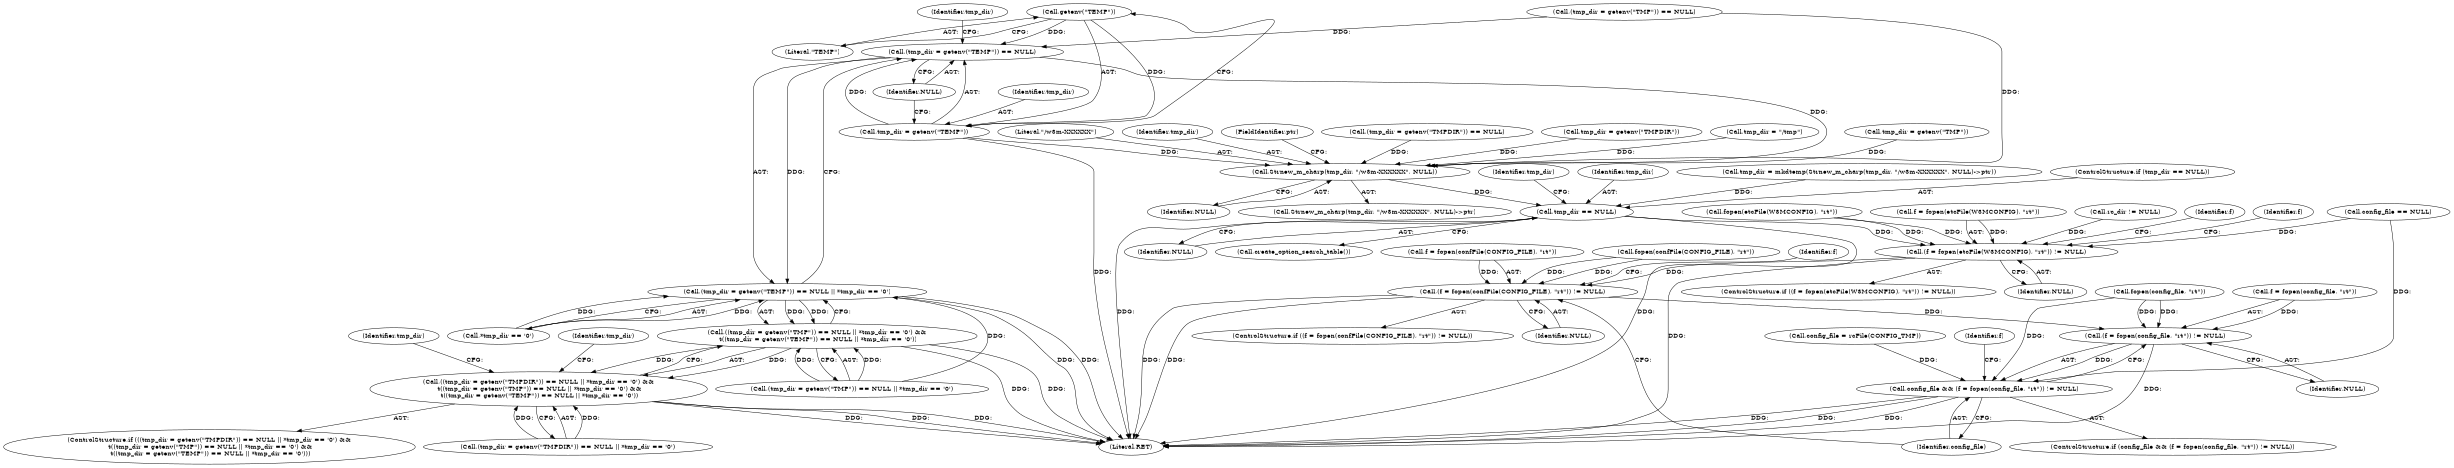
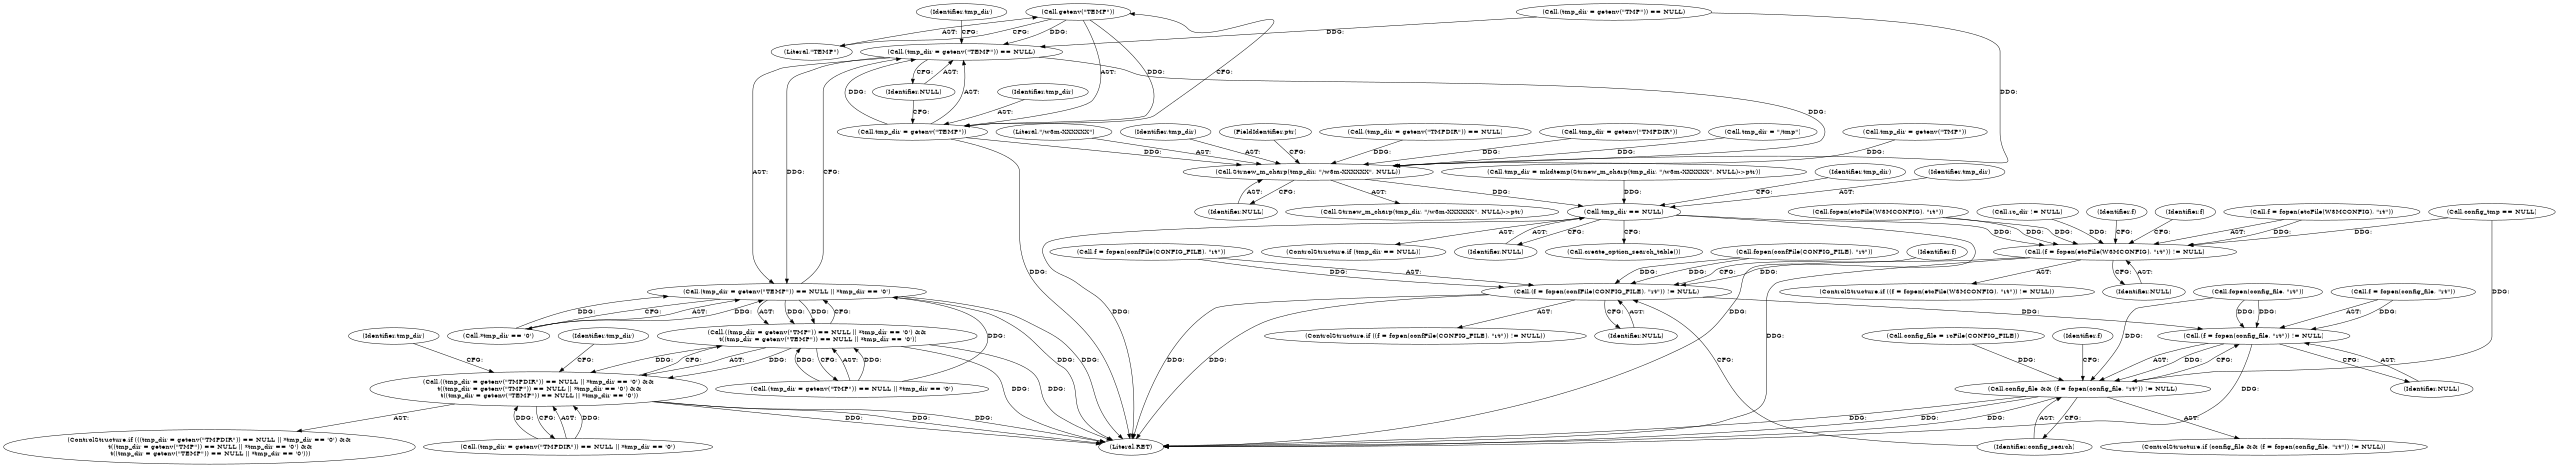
(1854, 192) -> (1491, 230)
(2389, 212) -> (2492, 212)
(1855, 336) -> (1953, 336)
(1951, 447) -> (2035, 447)
